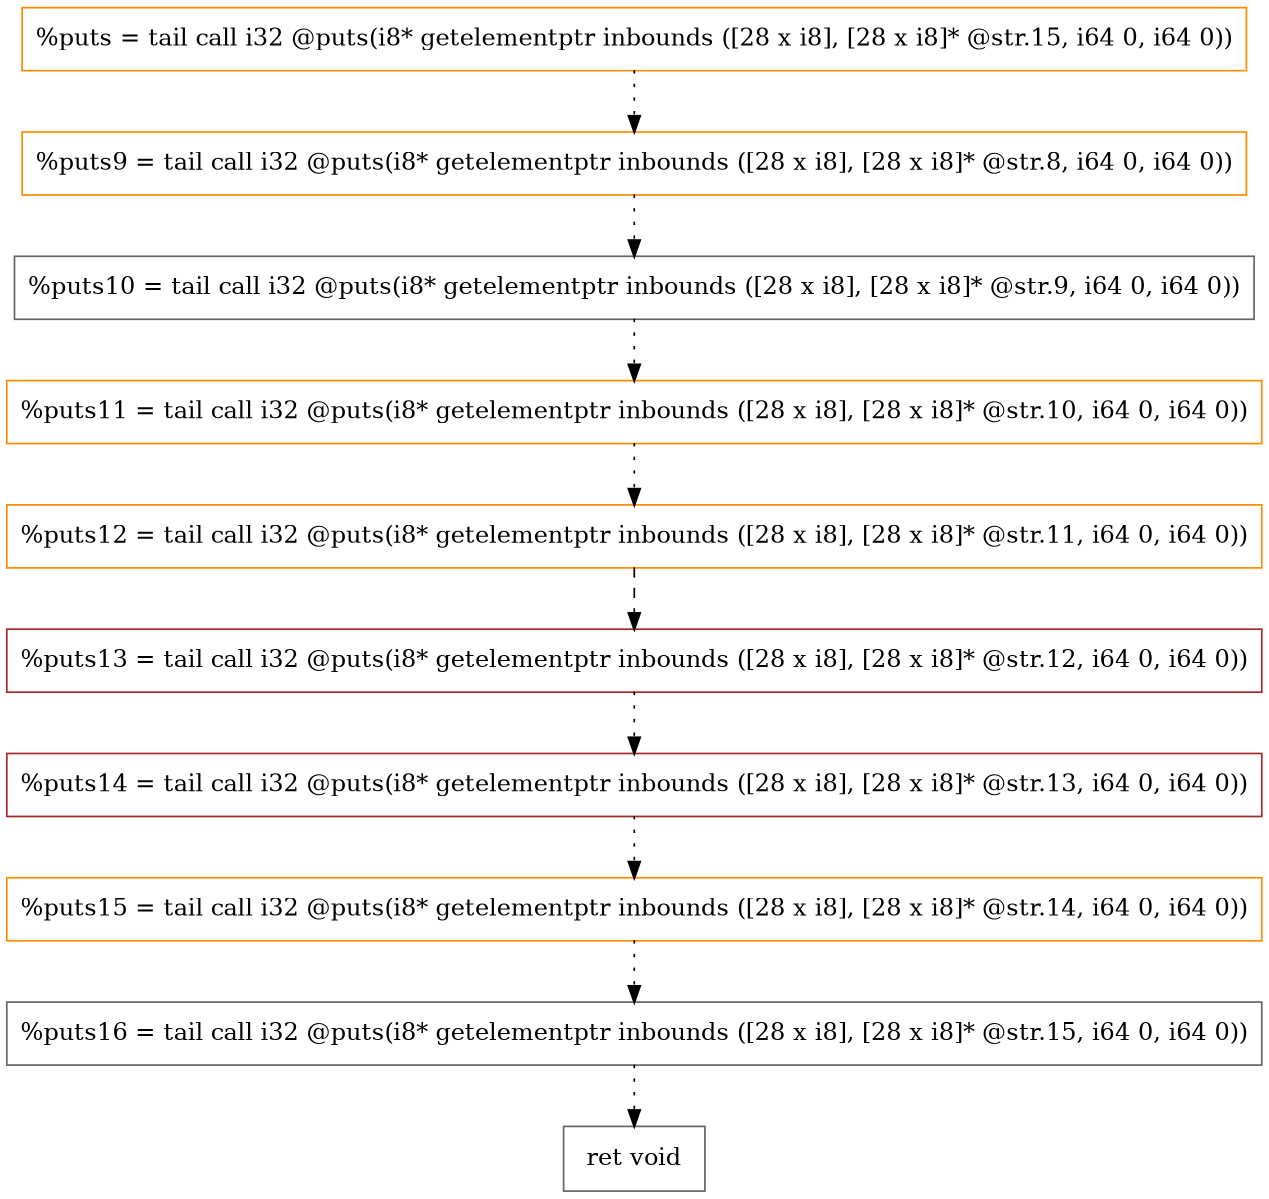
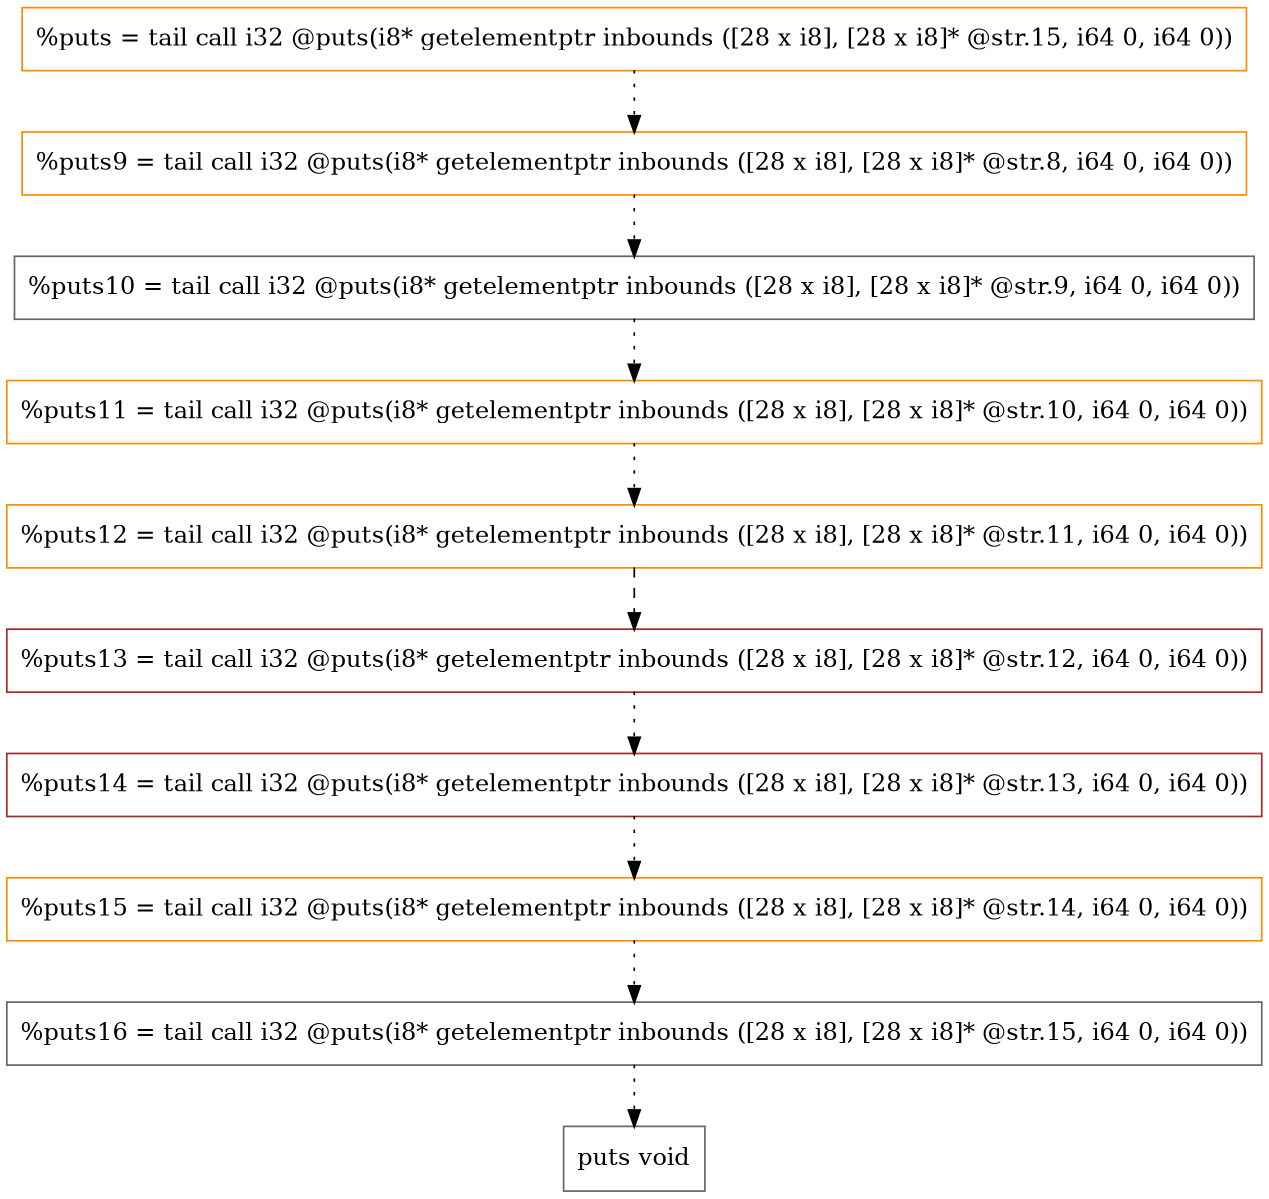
(634, 1159) -> (634, 1159)
